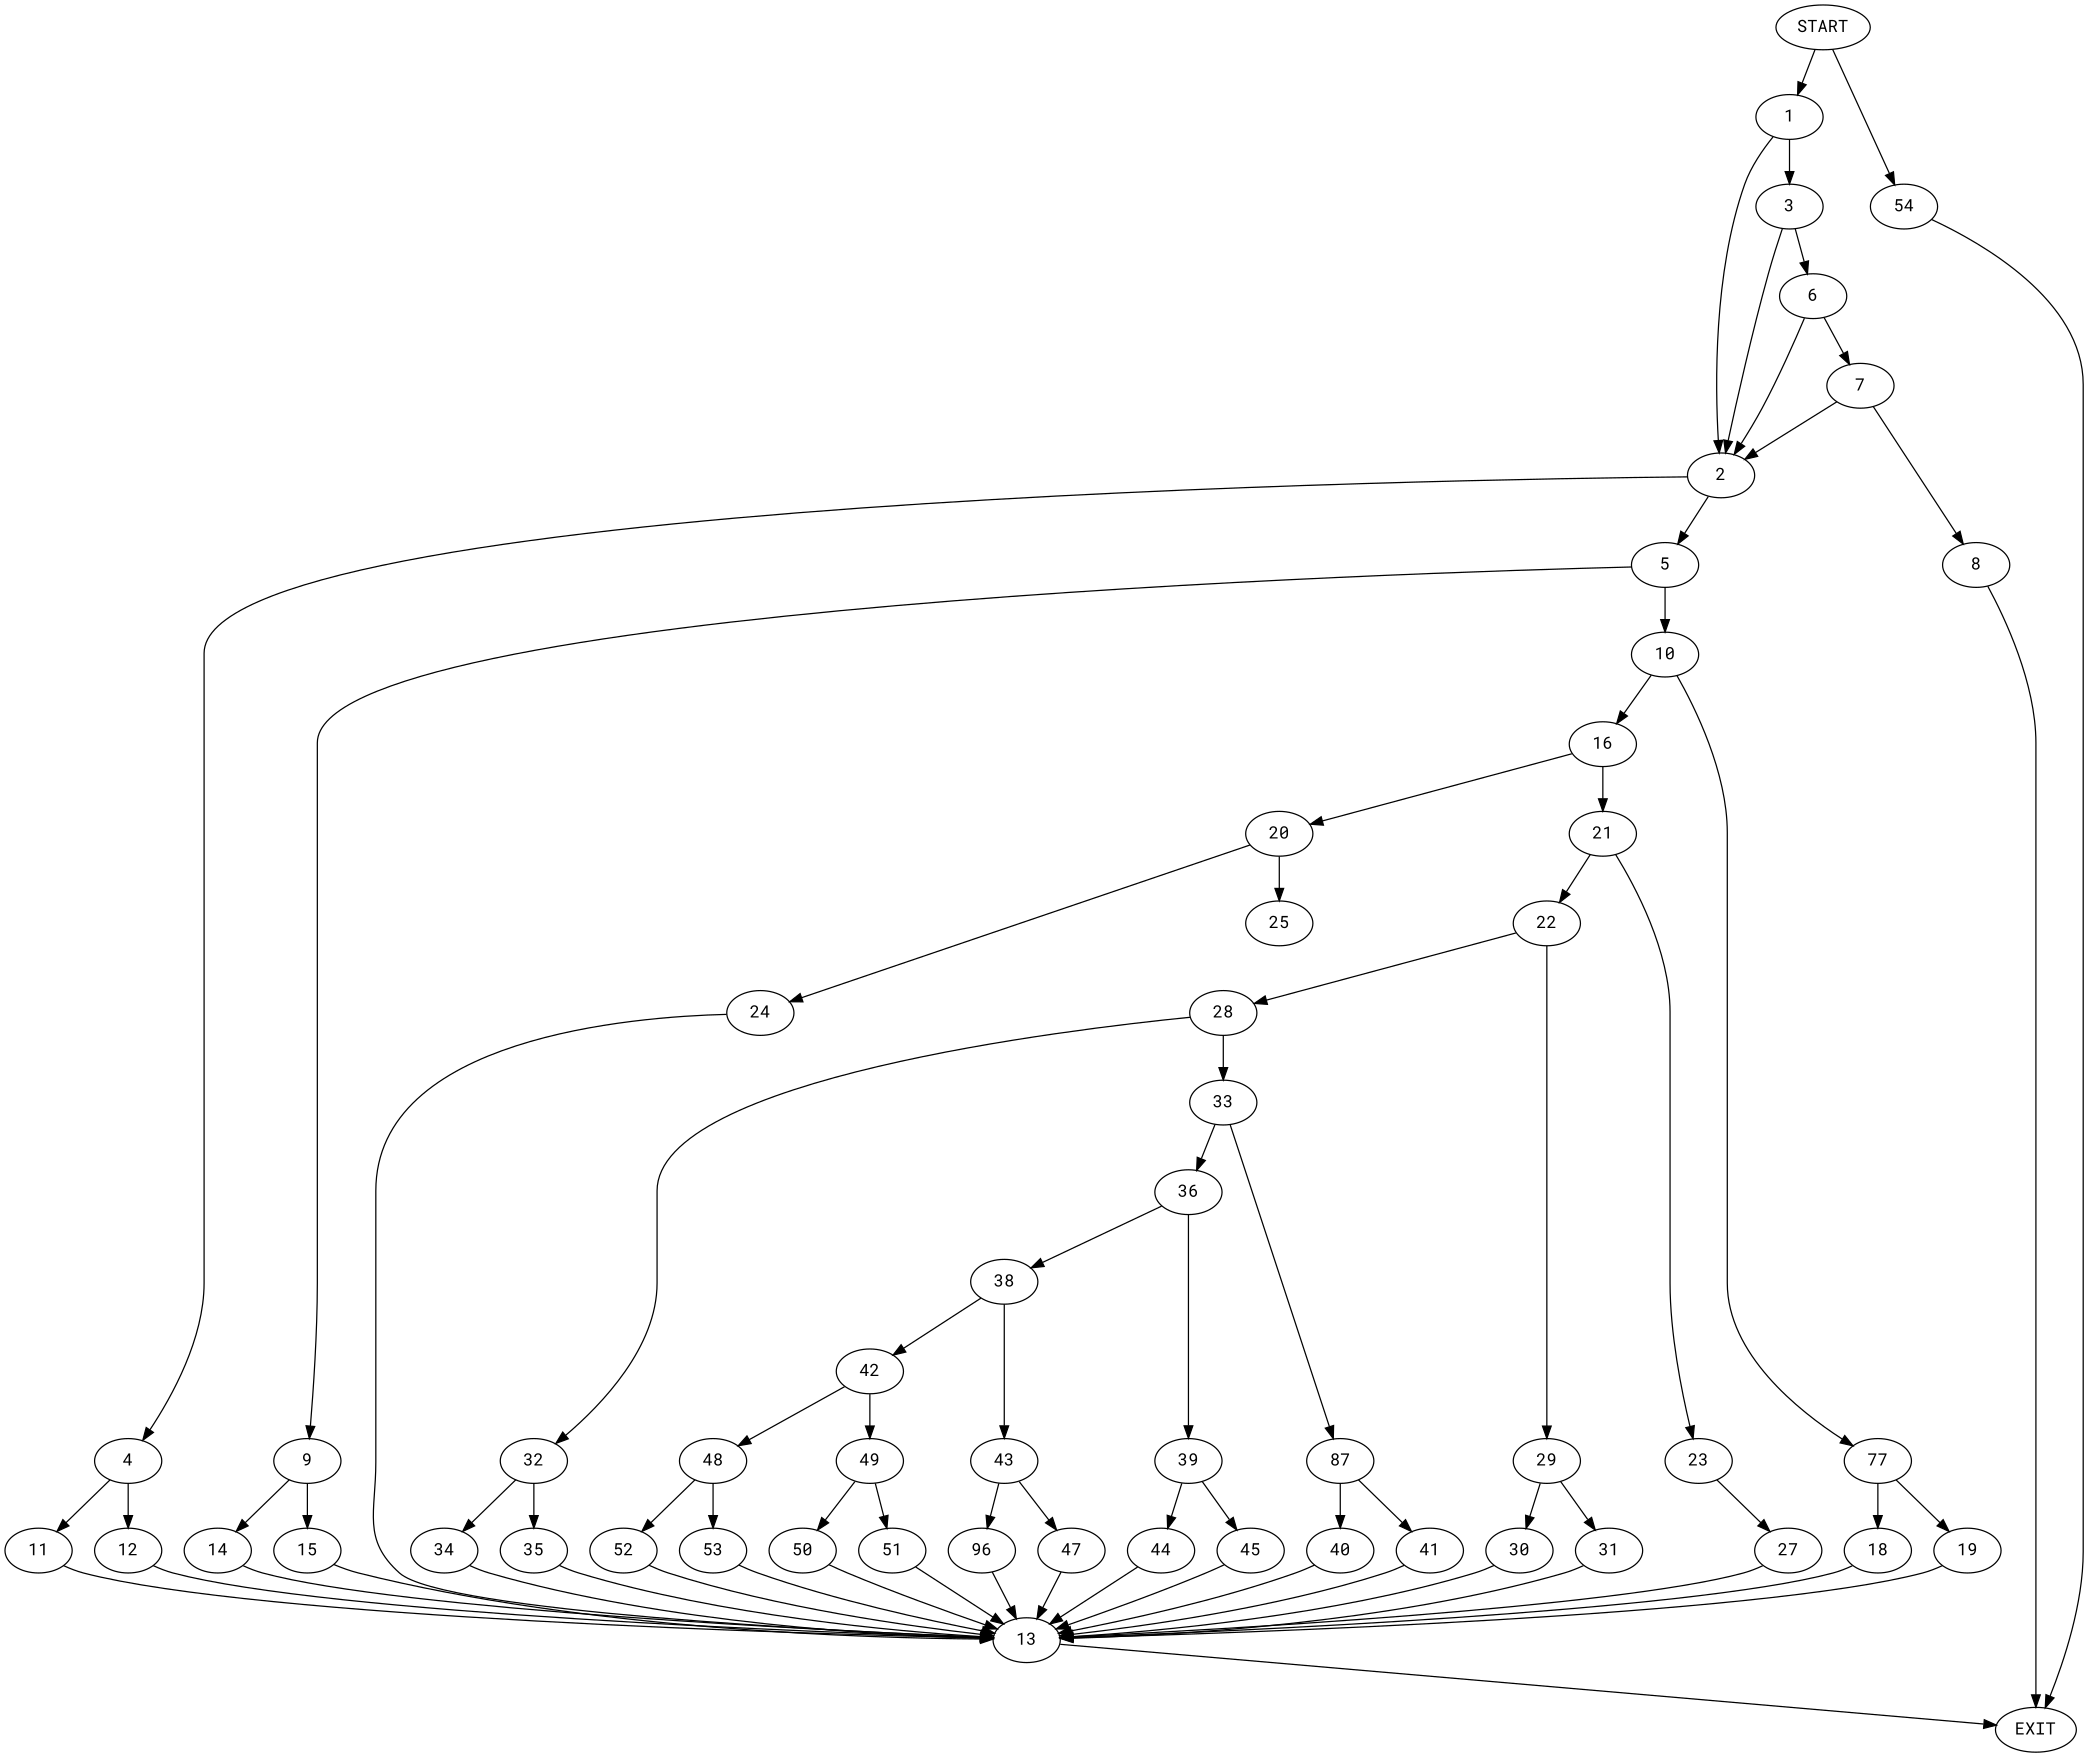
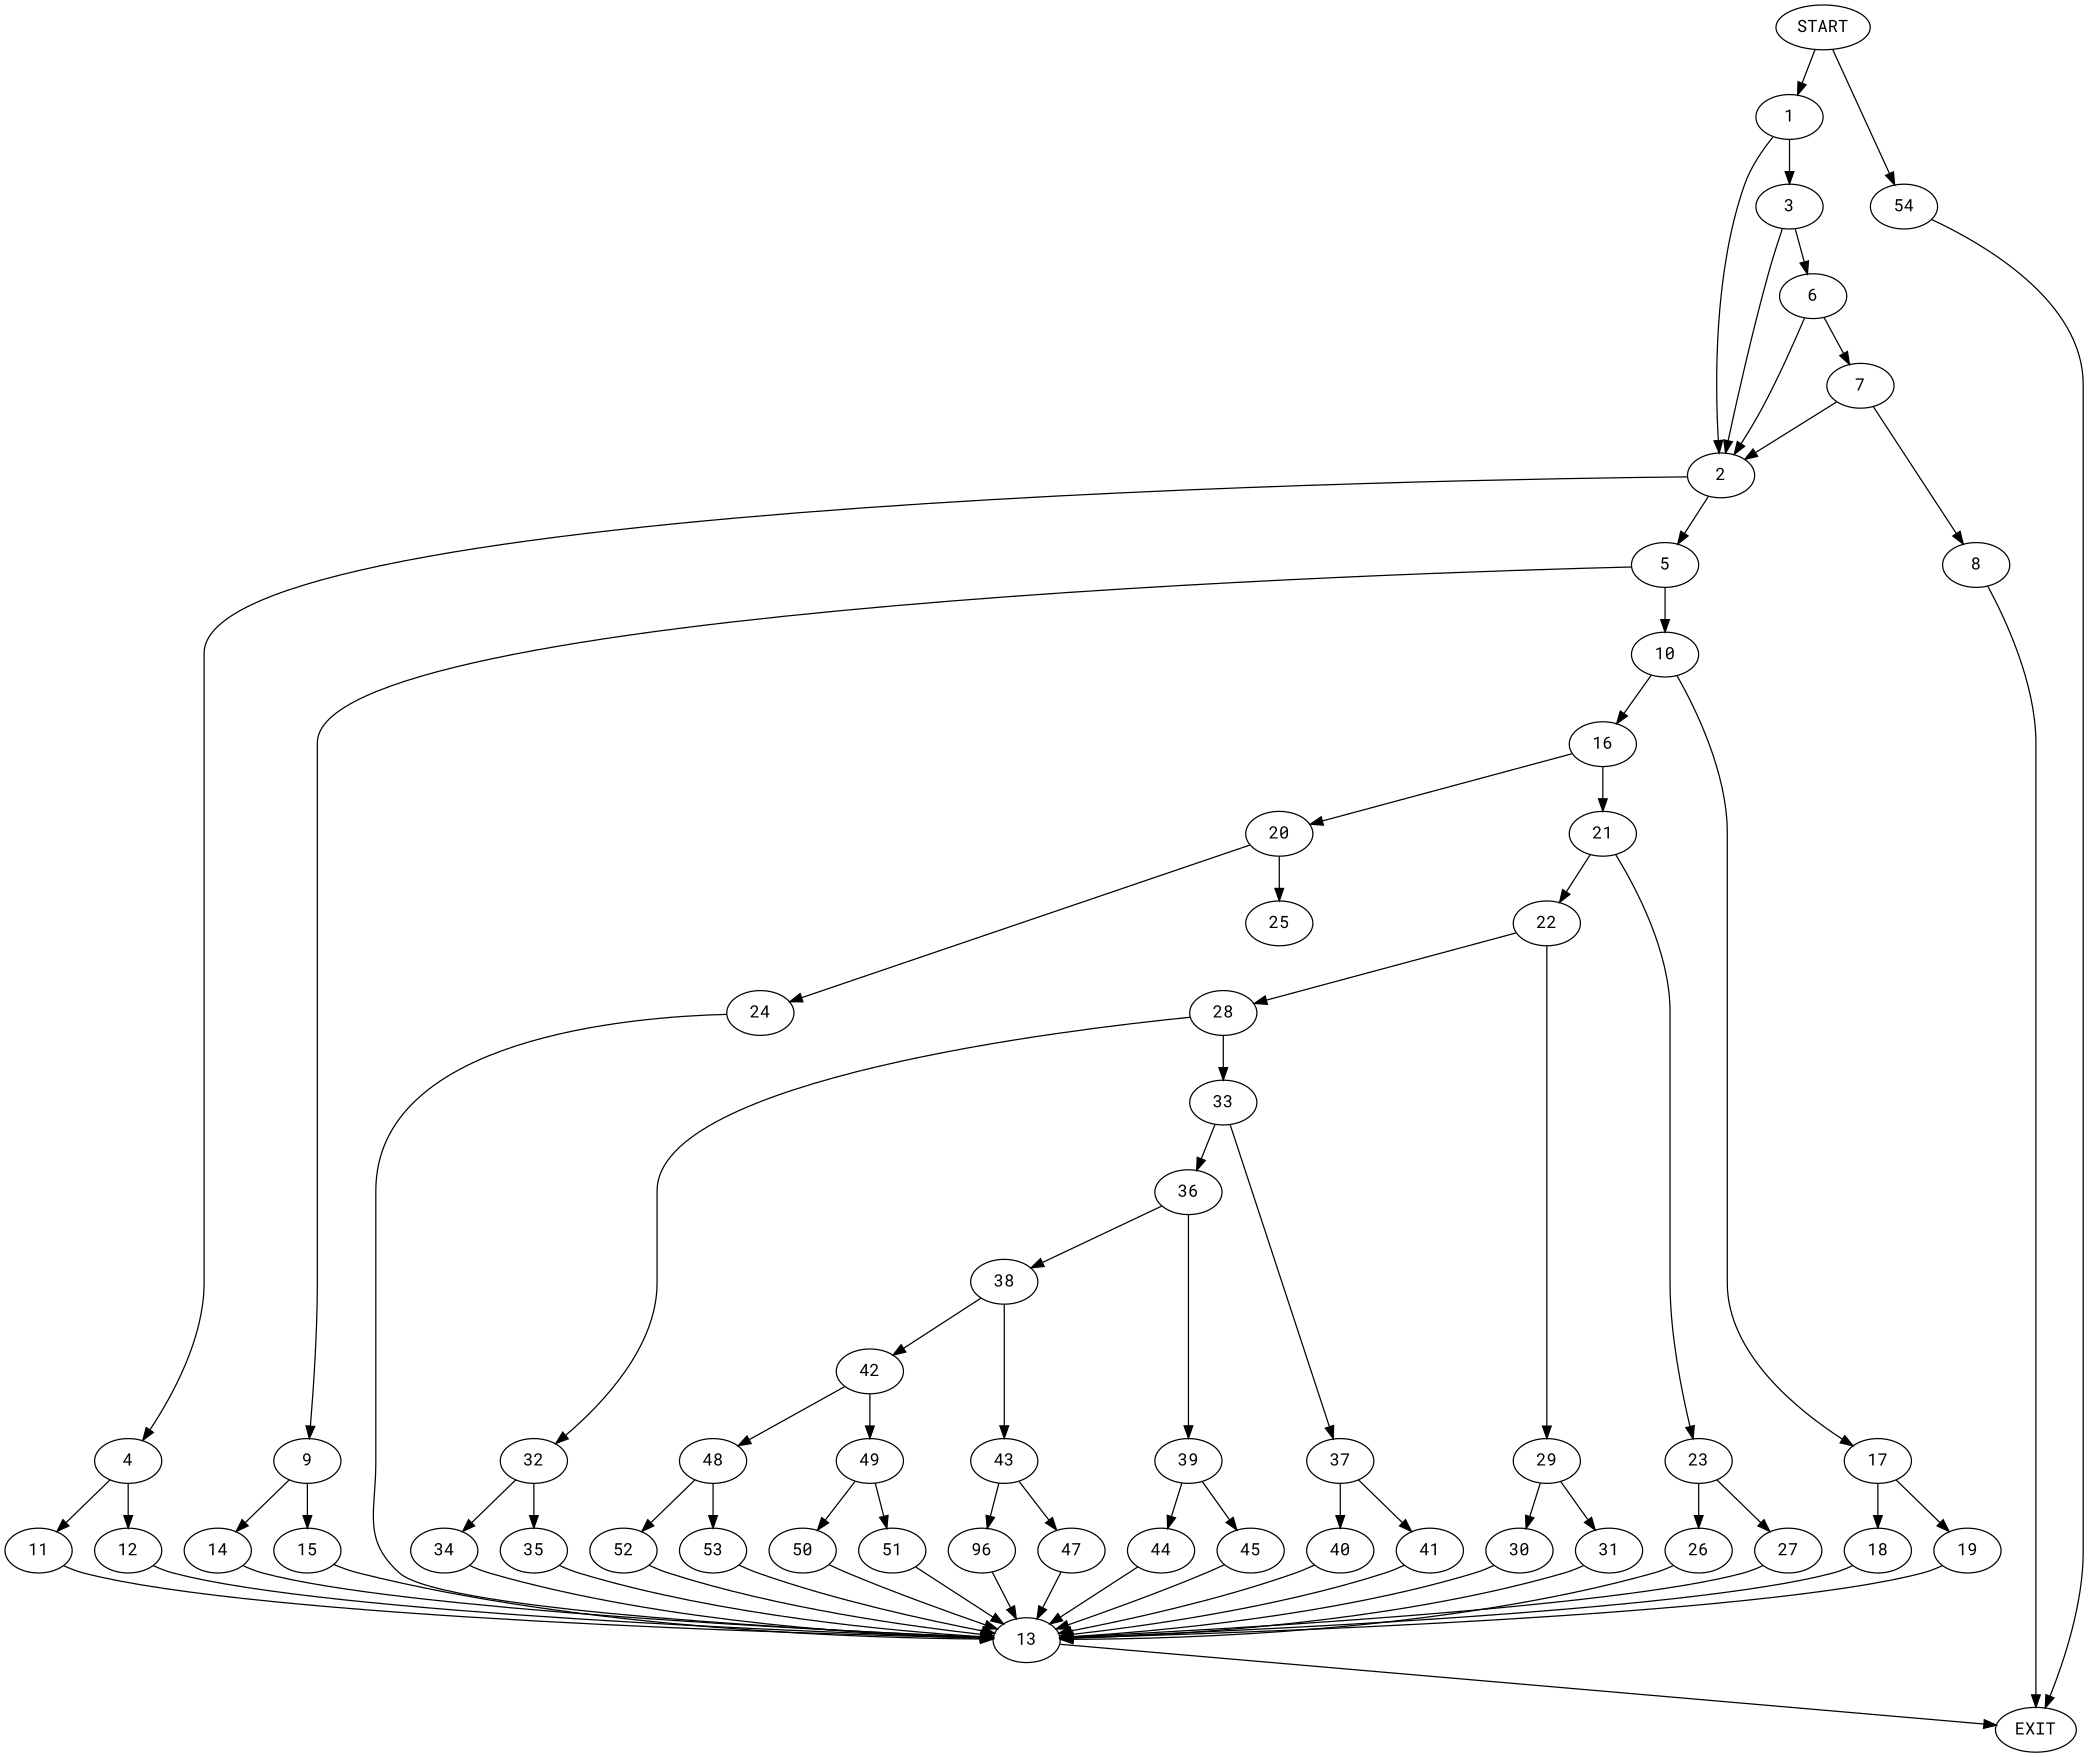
(1340, 1461) -> (1340, 1461)
(1878, 1461) -> (1878, 1461)
none -> (1699, 1551)
